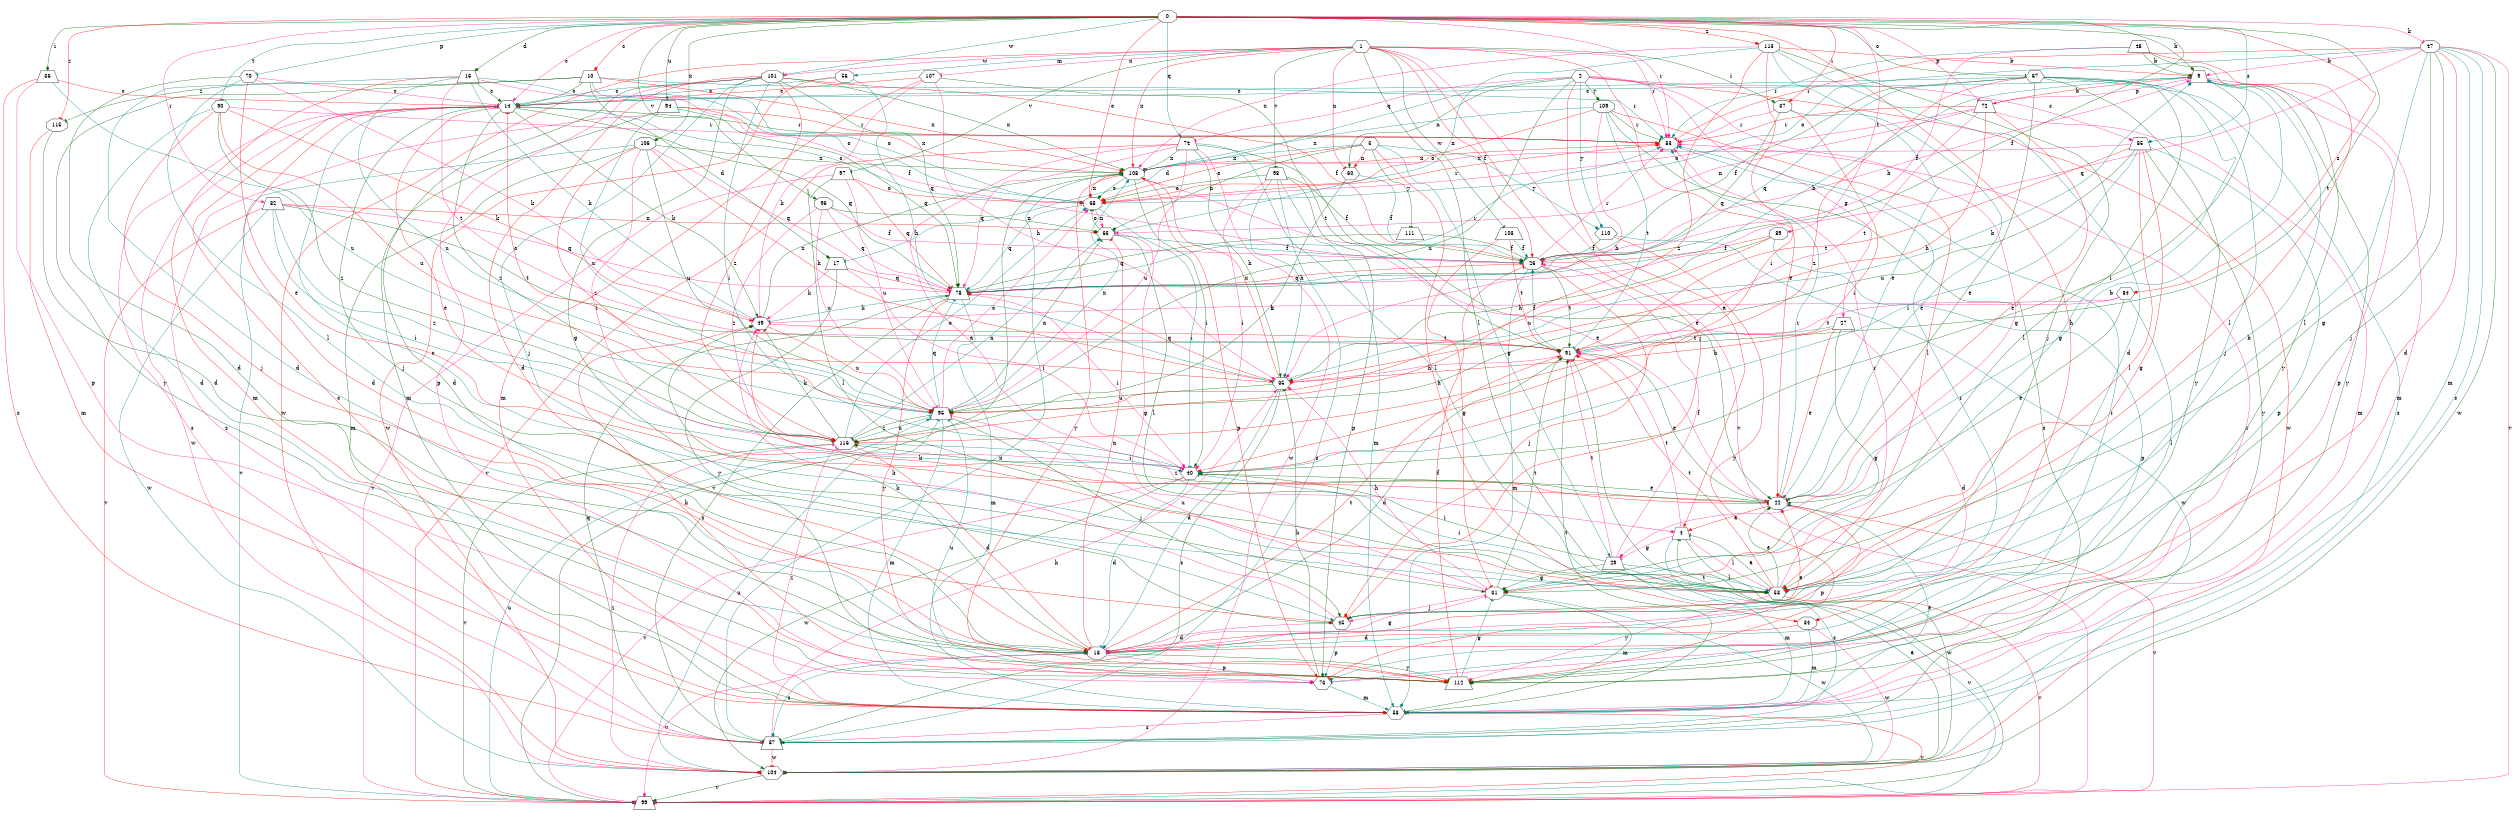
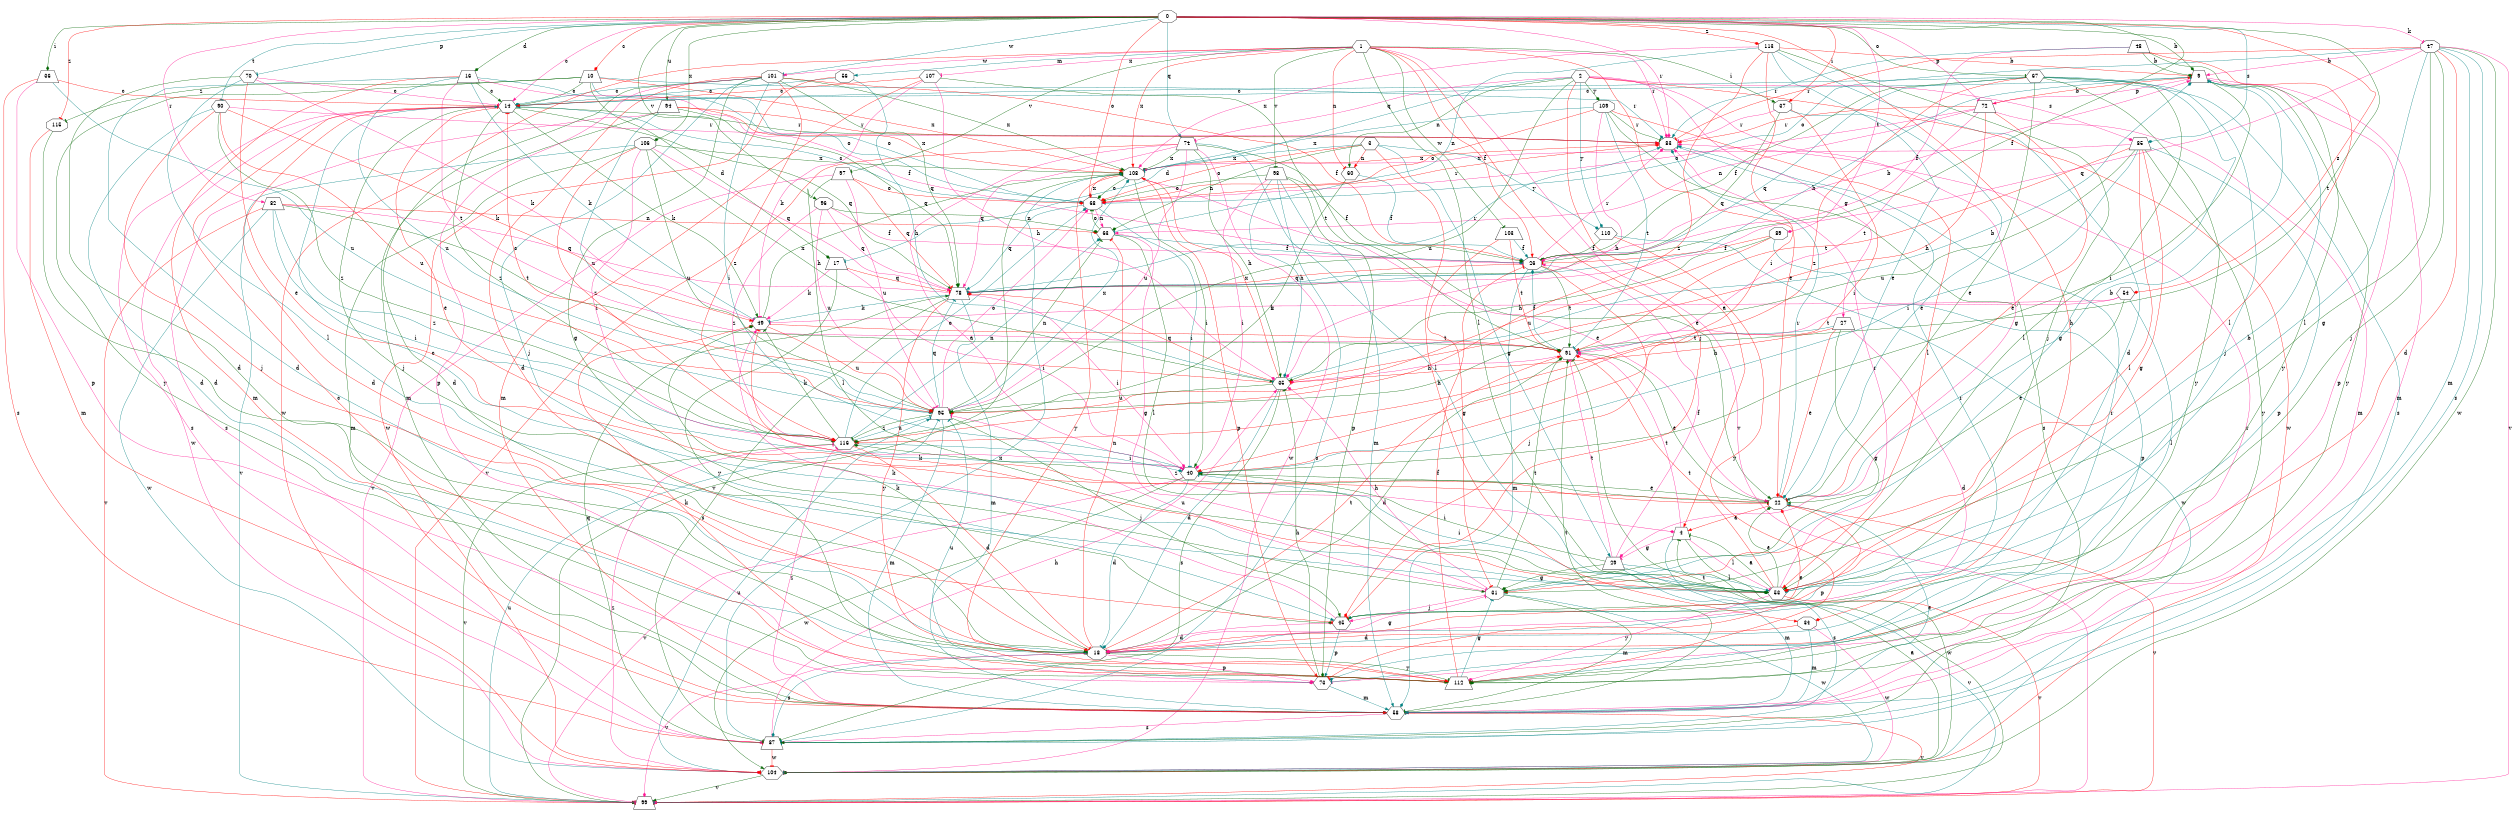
(1410, 234) -> none
(2126, 294) -> (2126, 294)
(907, 306) -> (907, 306)
